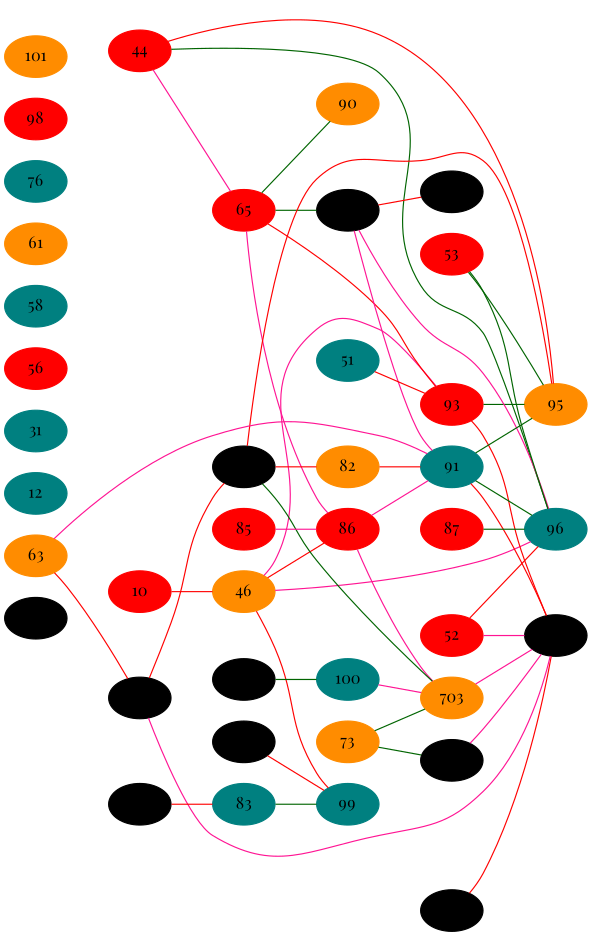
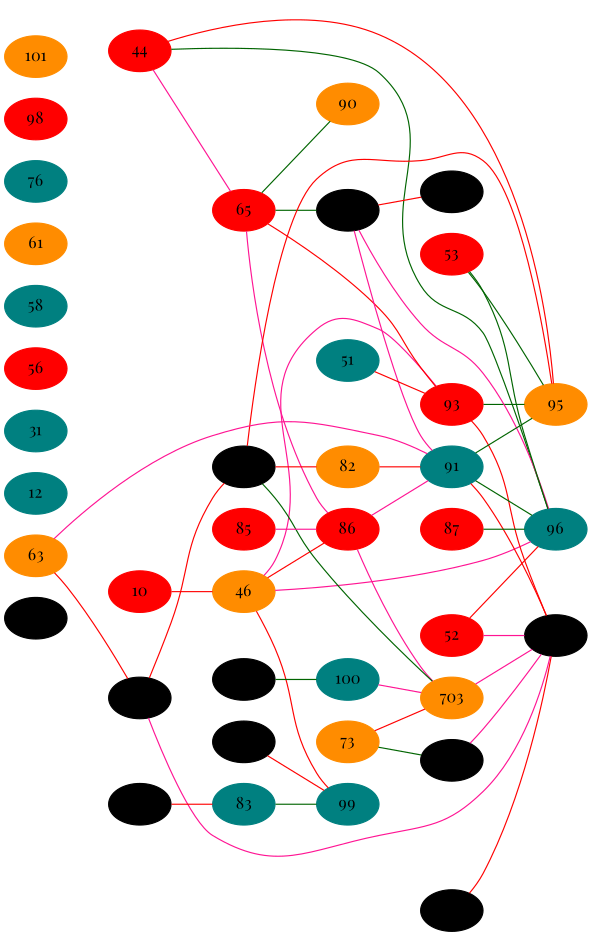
(400, 720) -> (400, 720)
